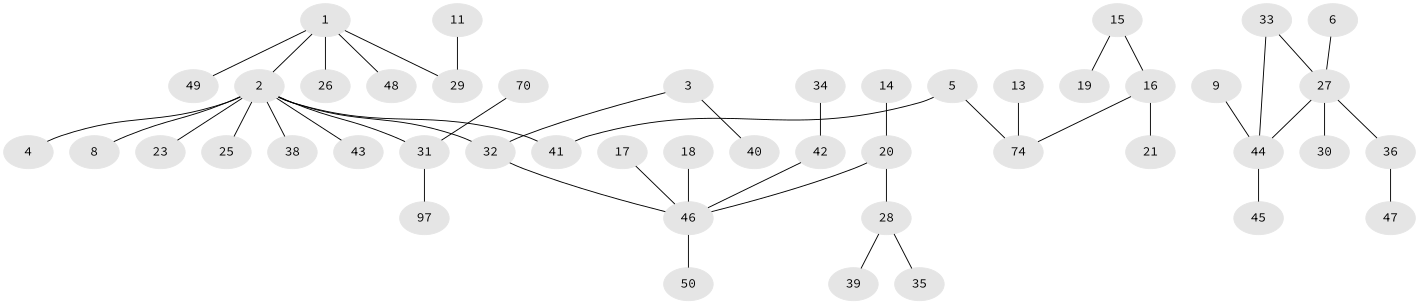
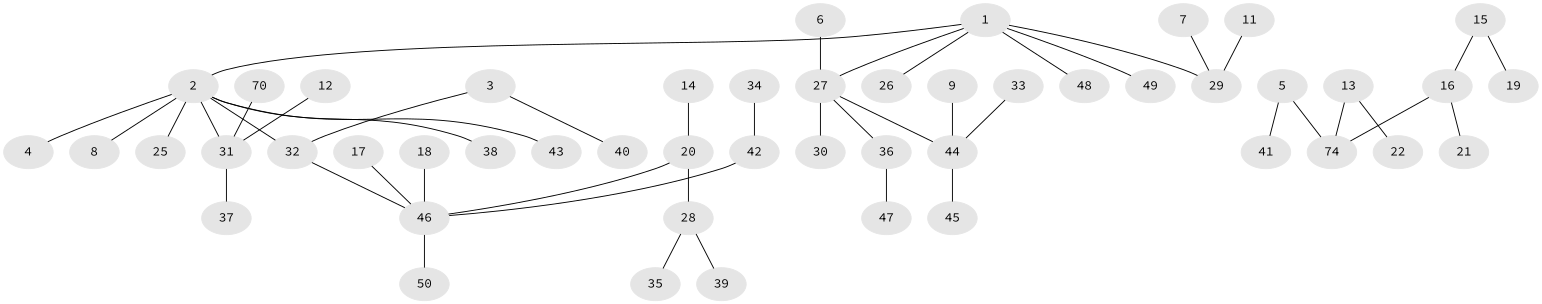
none -> (1183, 20)
(1296, 53) -> (901, 51)
none -> (325, 86)
(421, 120) -> none
(160, 152) -> none
none -> (1398, 152)
(424, 218) -> (226, 218)
